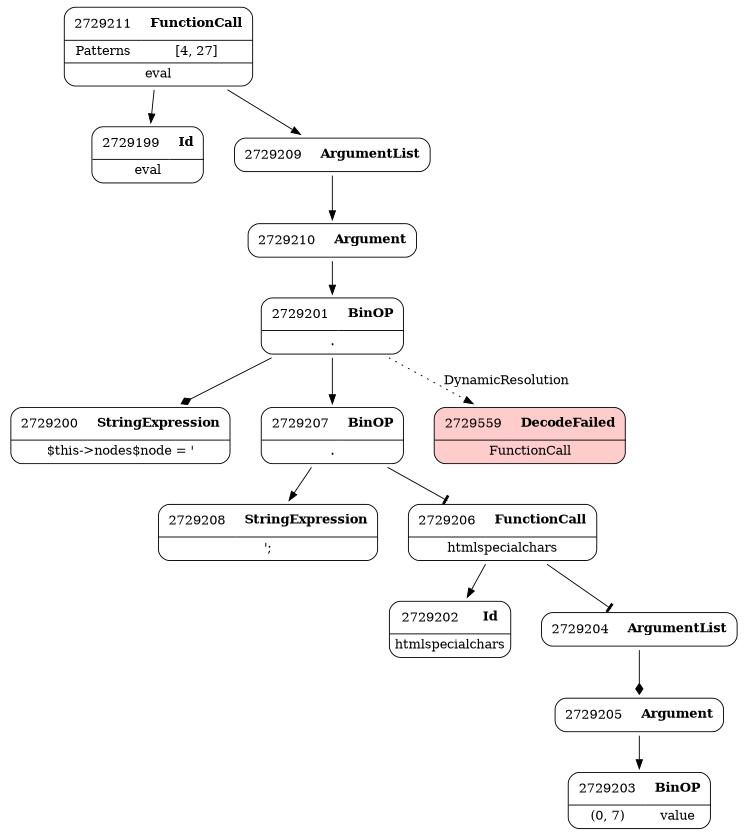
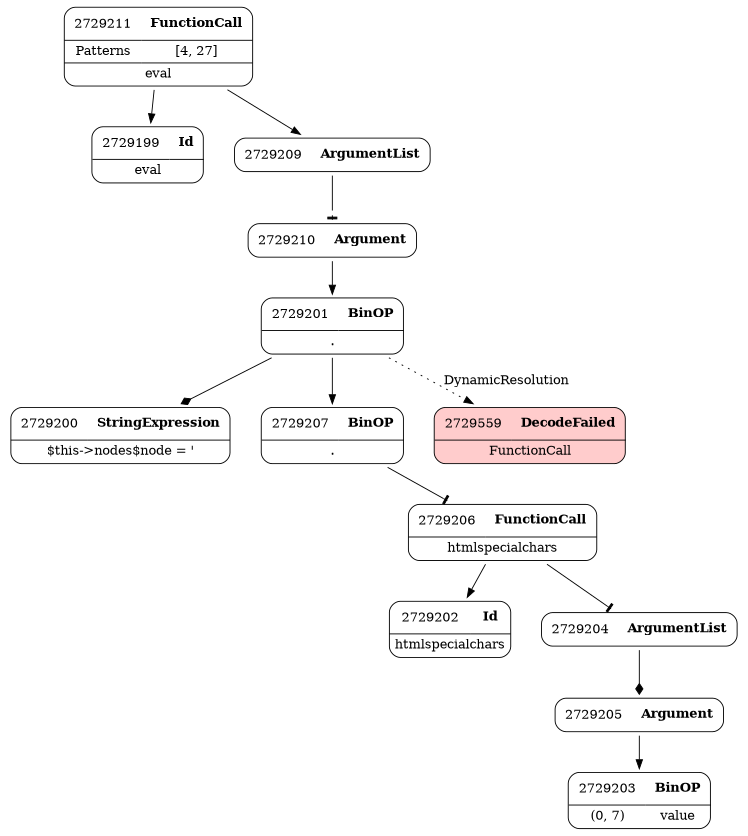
(332, 193) -> (332, 193)
(268, 532) -> none
